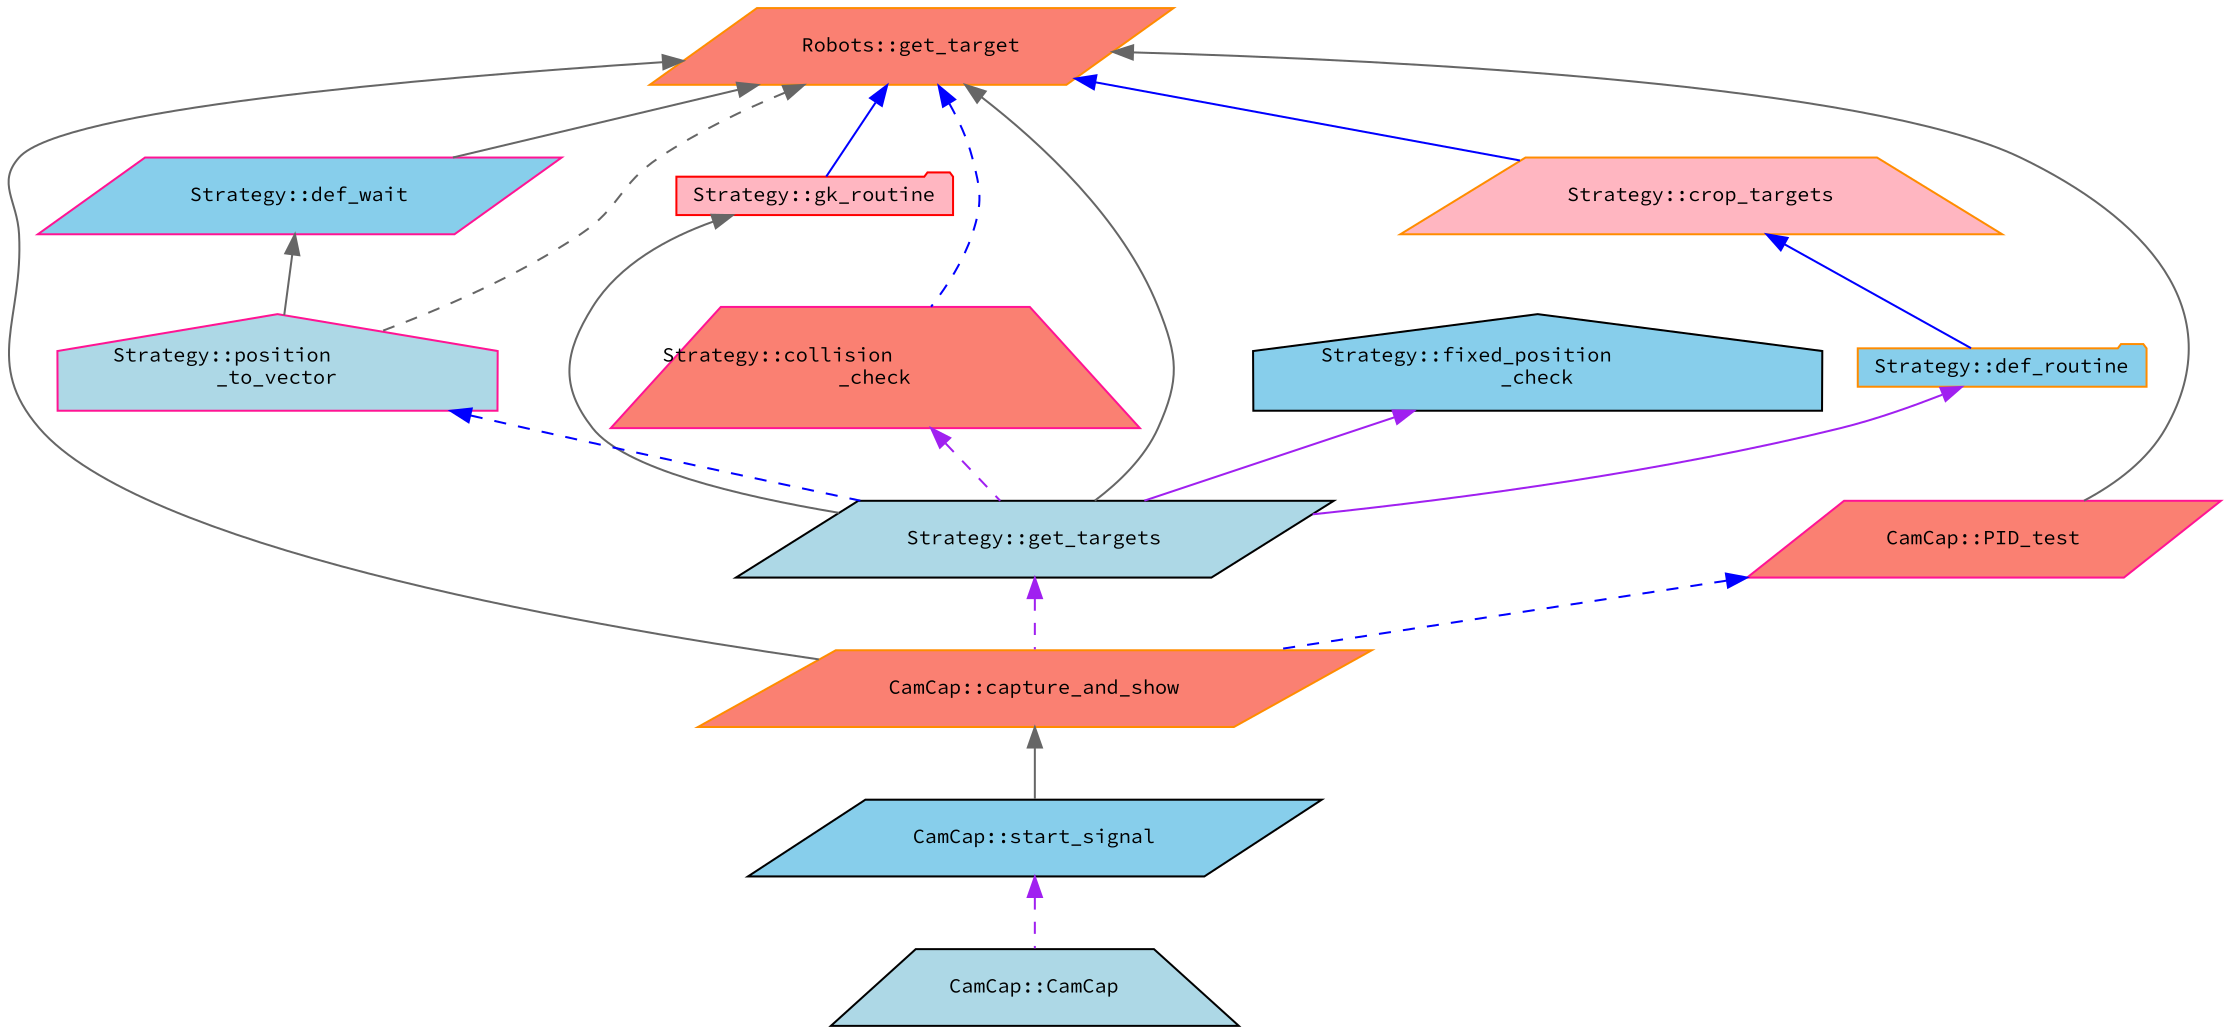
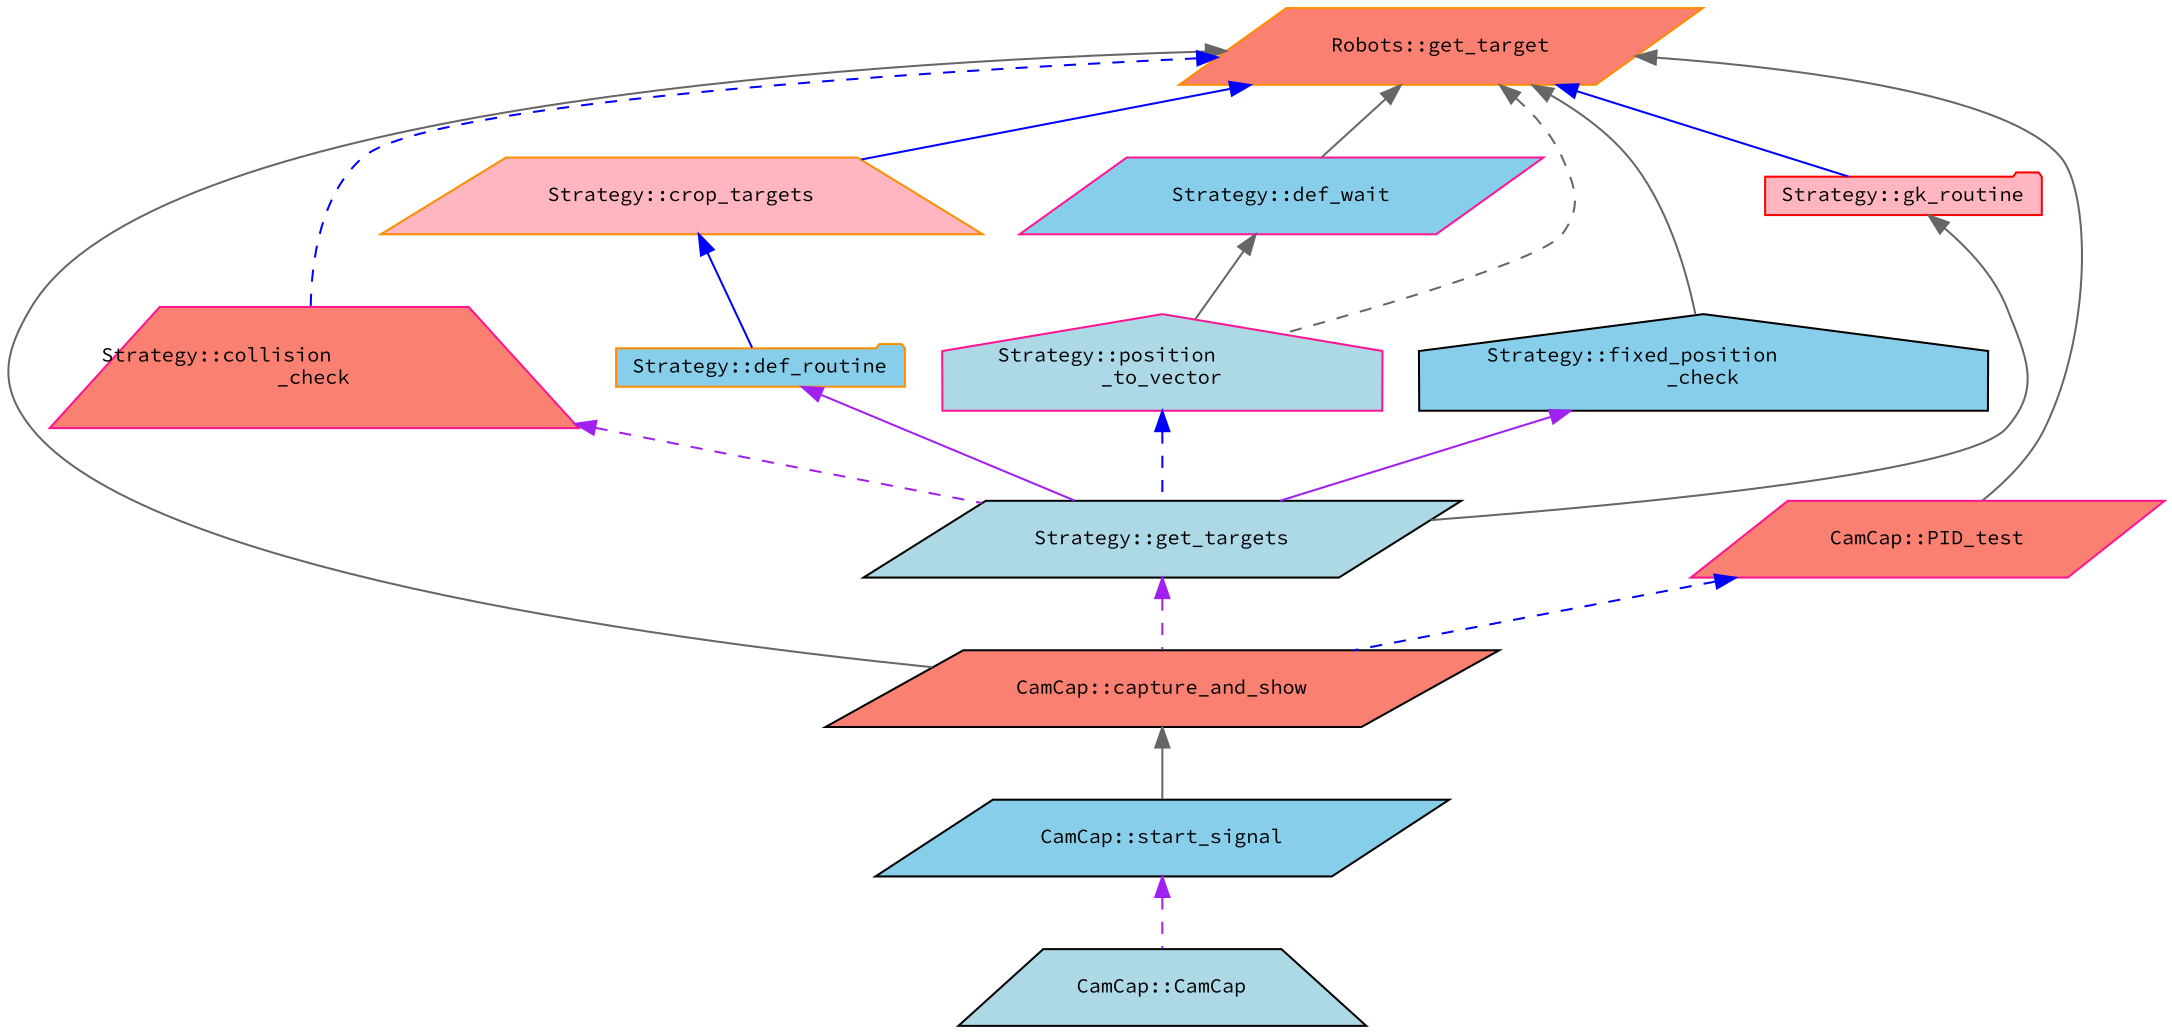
(1147, 282) -> (1649, 187)
(1035, 689) -> (1162, 689)
